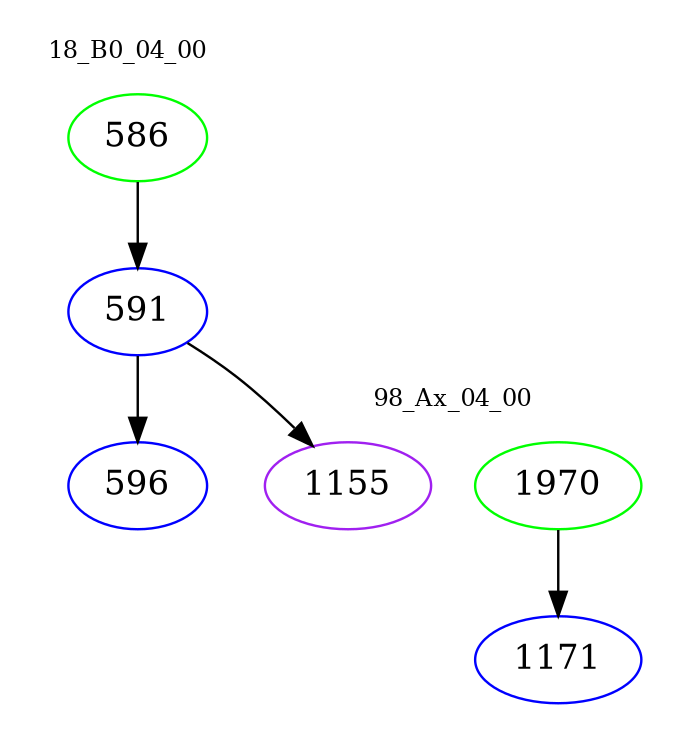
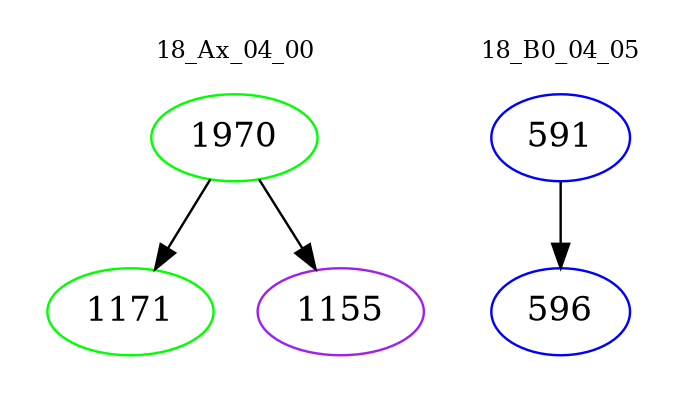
(128, 52) -> (561, 52)
(138, 138) -> none
(262, 398) -> (281, 214)
(453, 400) -> (236, 52)
(558, 660) -> (130, 312)
